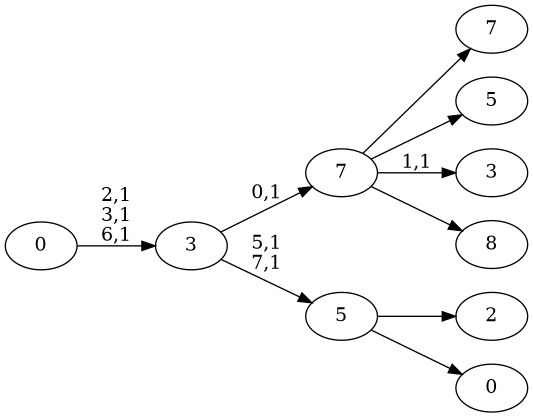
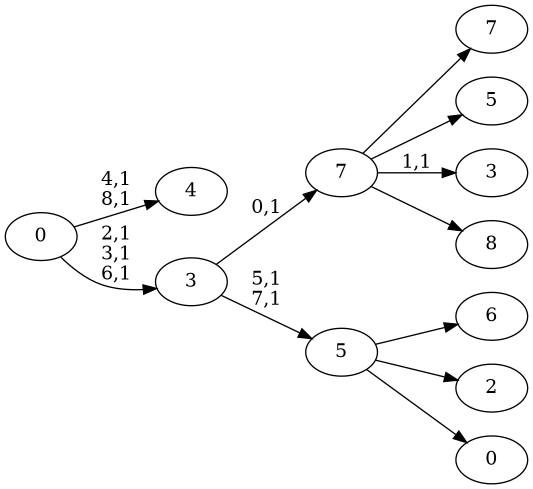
none -> (191, 191)
none -> (492, 316)
